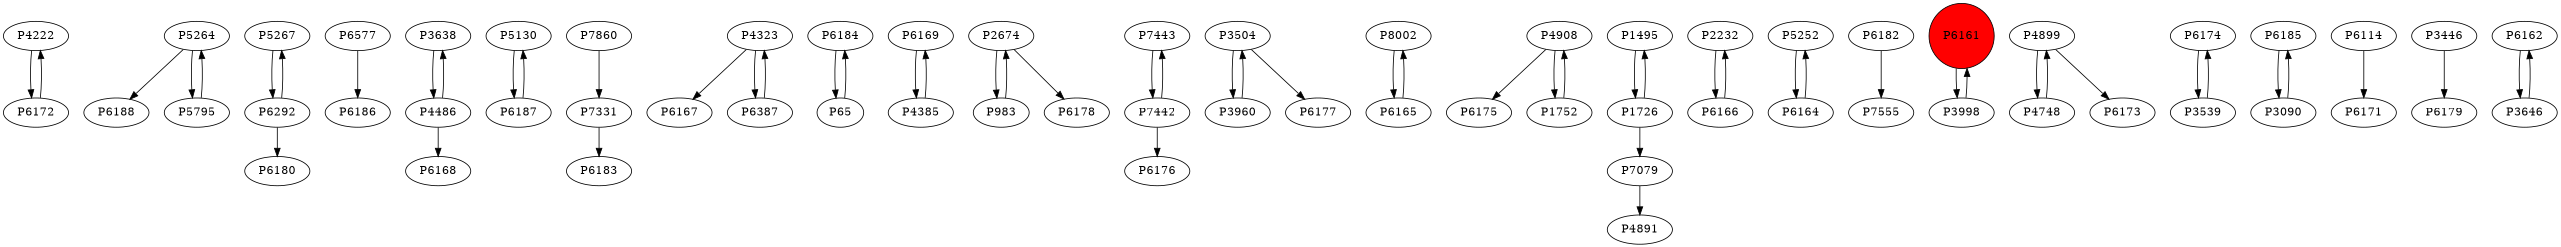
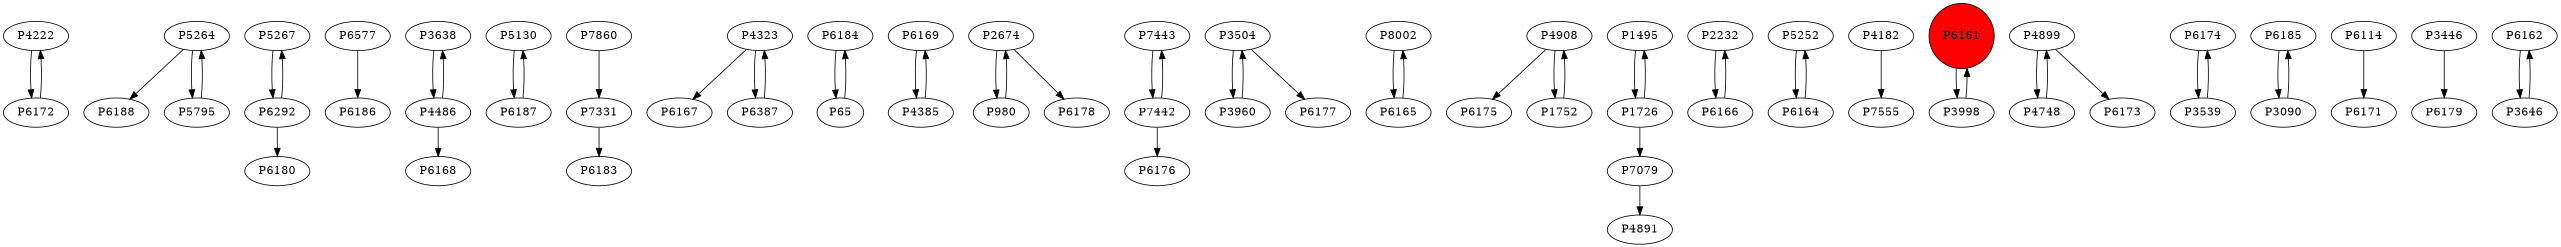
(1881, 36) -> (1881, 36)
(1001, 113) -> (1001, 113)
